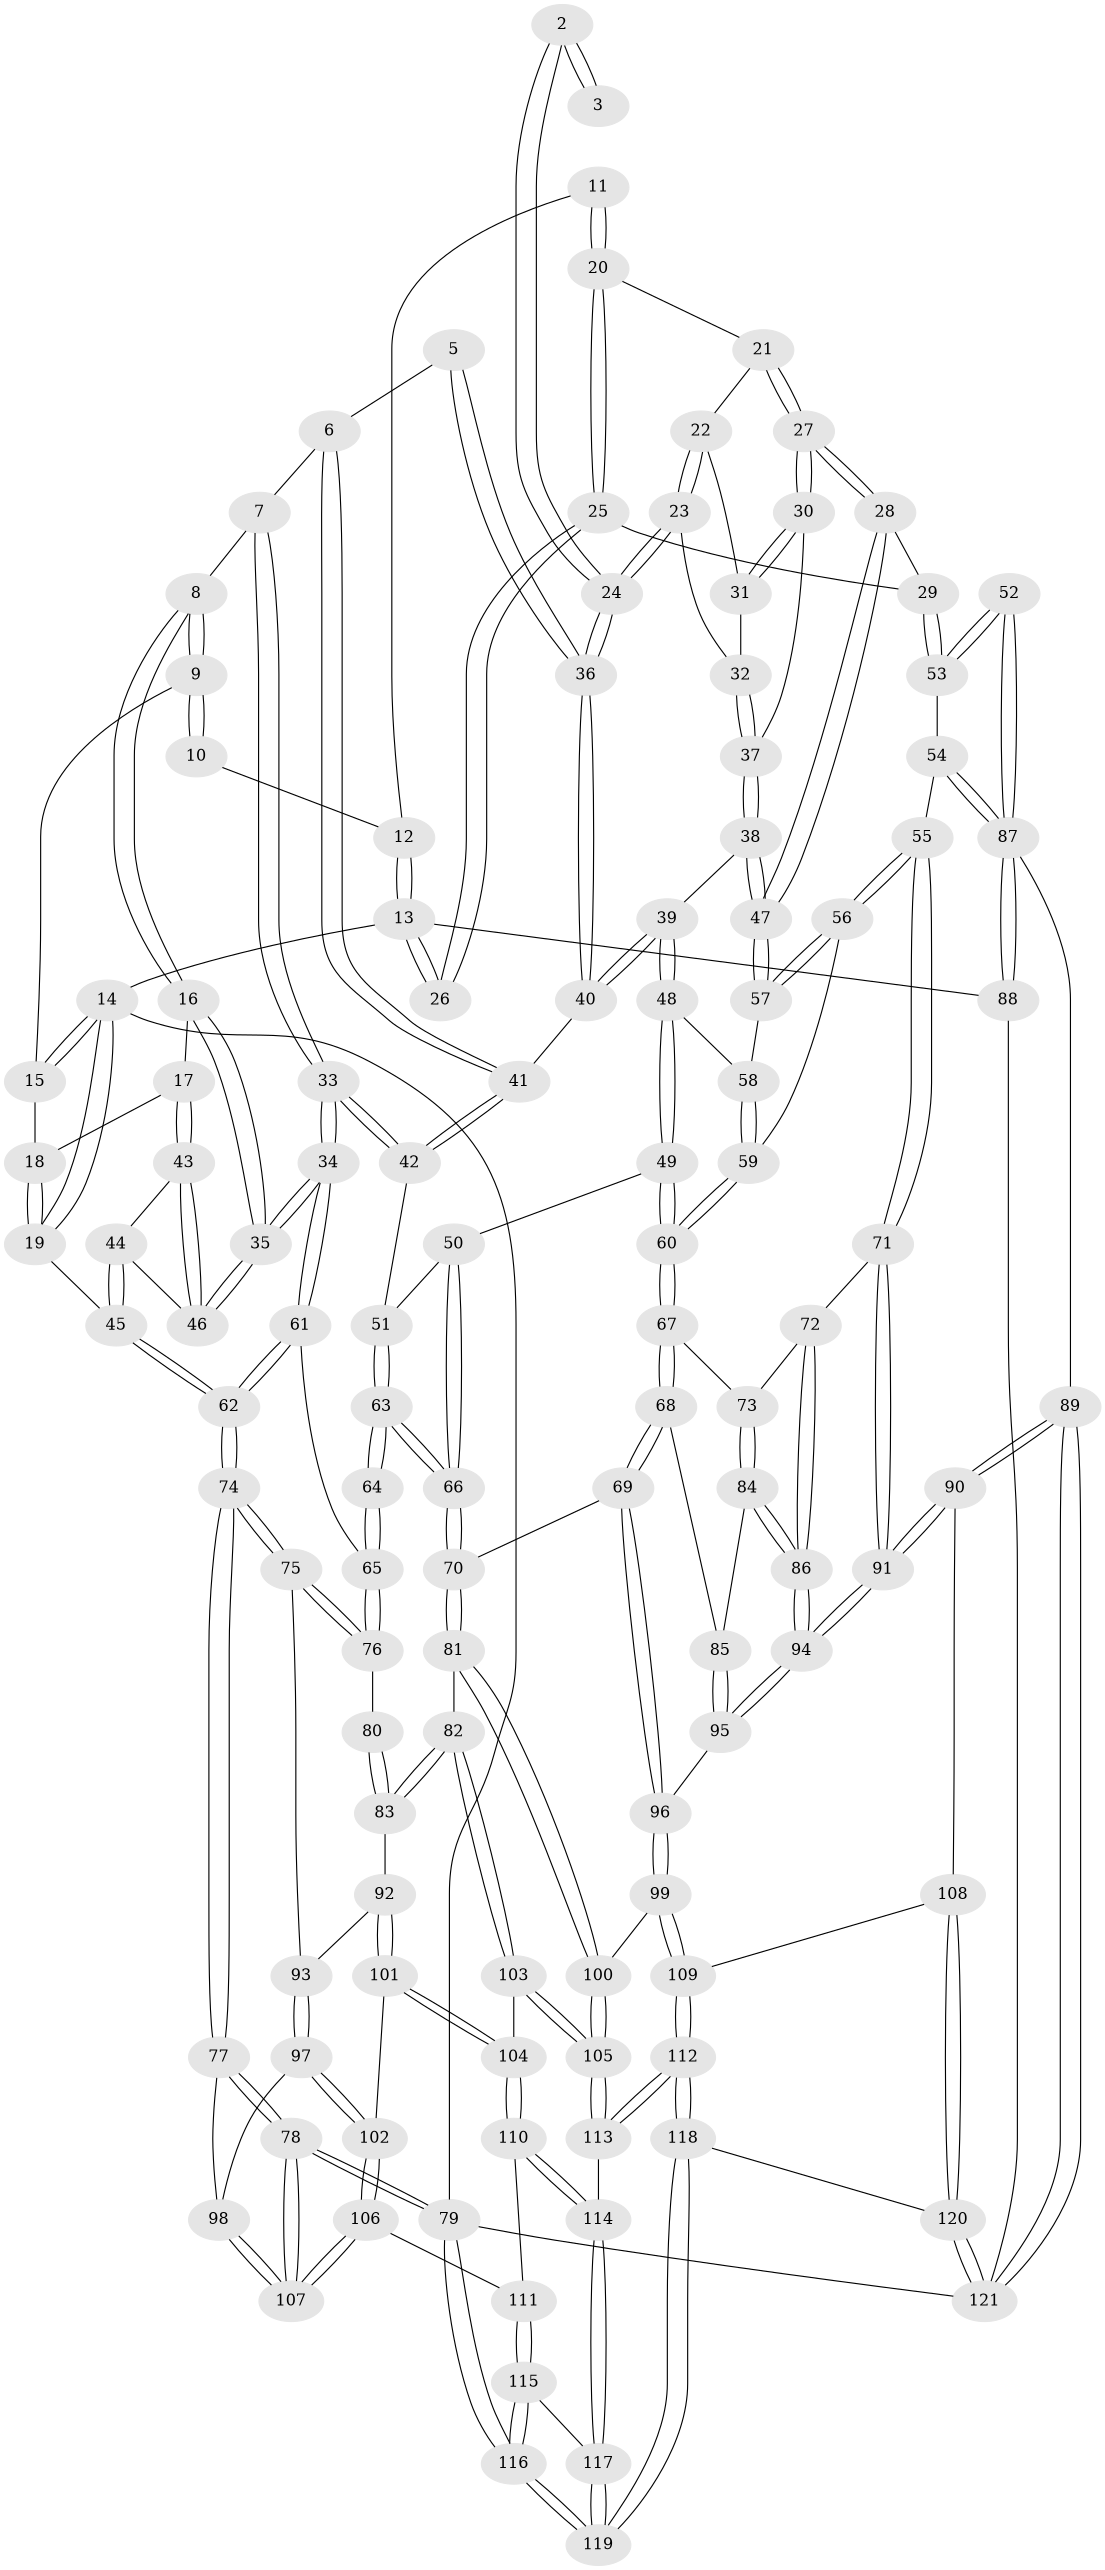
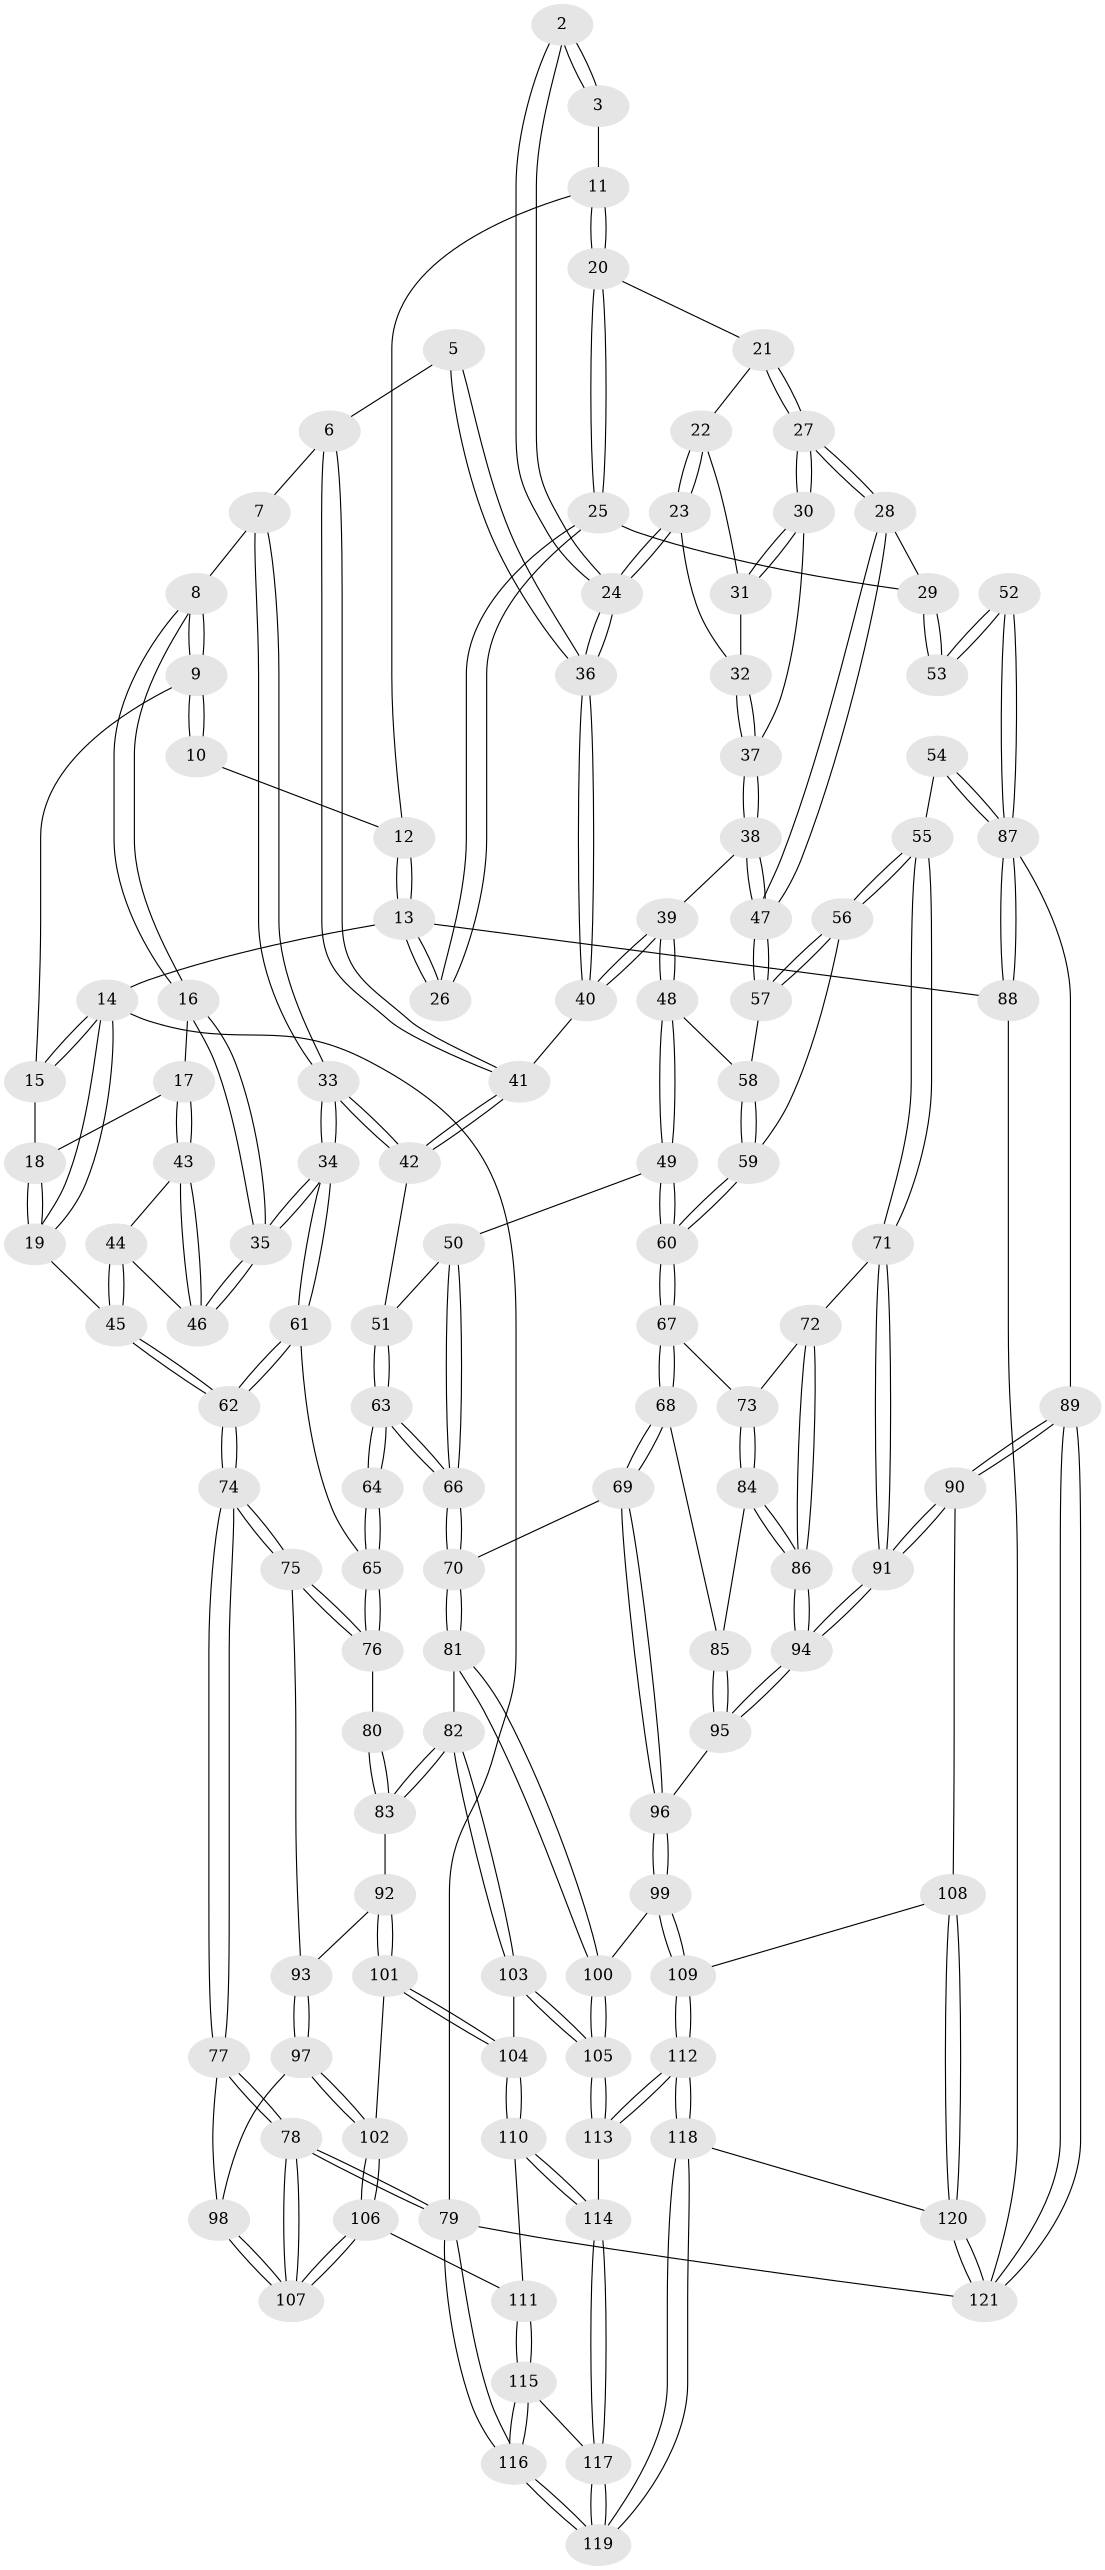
none -> (598, 147)
(937, 716) -> none
